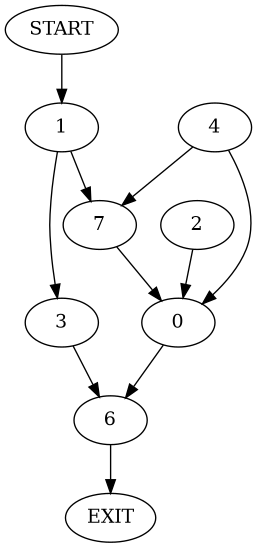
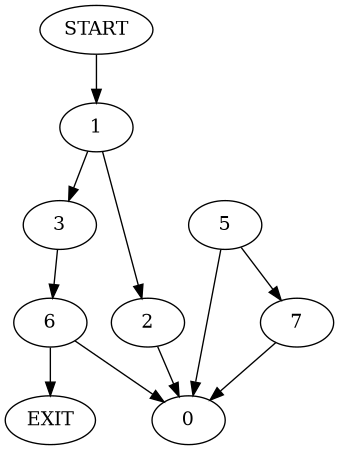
(215, 127) -> (225, 225)
(78, 170) -> (120, 218)
(149, 366) -> (114, 368)
